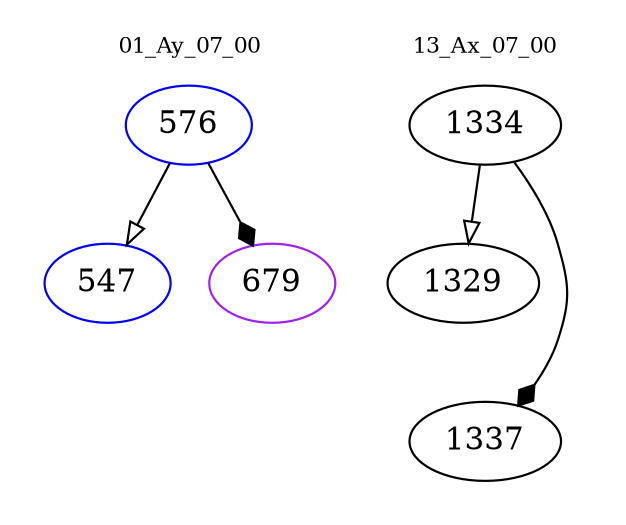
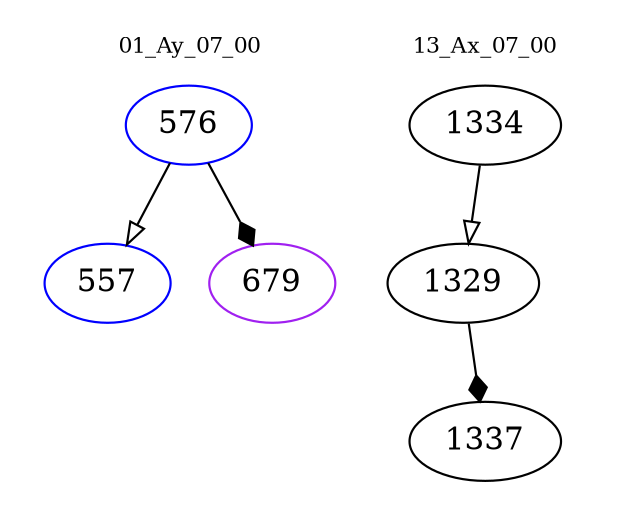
(565, 271) -> (472, 349)
(108, 283) -> (108, 283)
